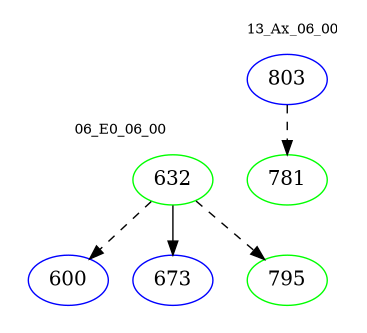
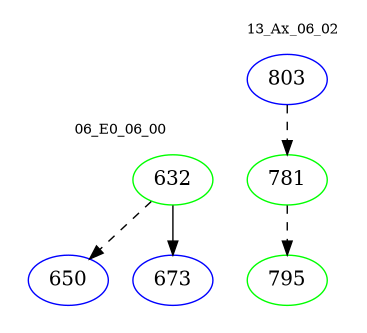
(293, 30) -> (293, 30)
(215, 217) -> (287, 223)
(68, 280) -> (68, 280)
